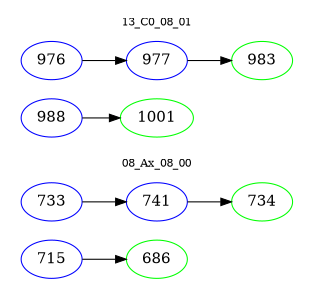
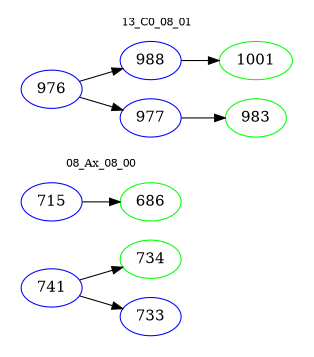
none -> (96, 76)
(99, 202) -> (96, 301)
